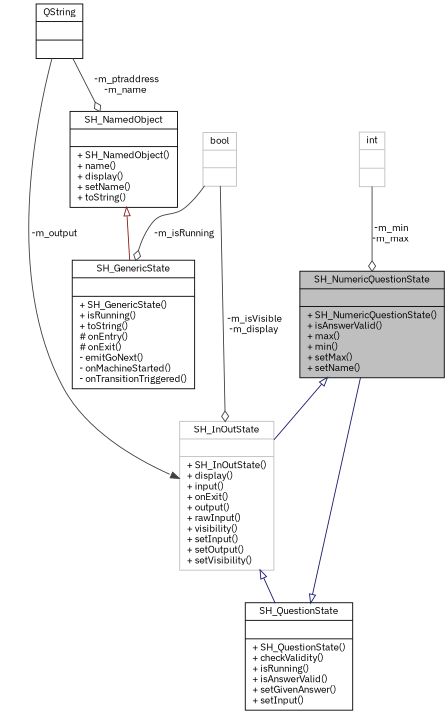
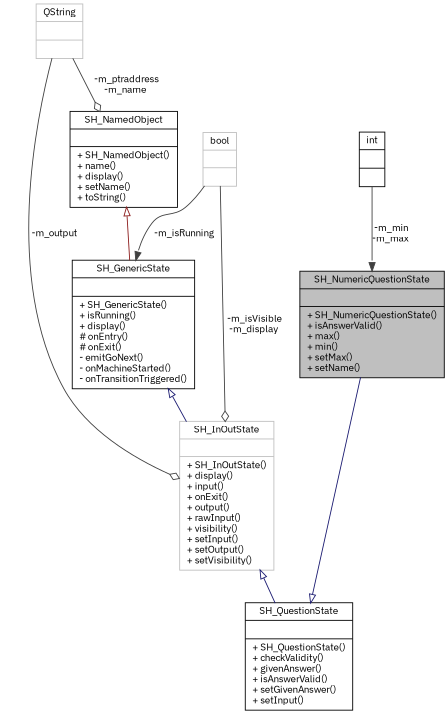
(59, 31) -> (59, 31)
(372, 159) -> (372, 159)
(167, 214) -> (167, 214)
(372, 224) -> (372, 224)
(34, 294) -> (34, 294)
(104, 326) -> (103, 326)
(298, 412) -> (180, 409)
(281, 669) -> (287, 669)
